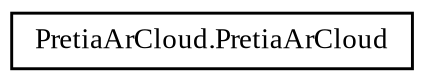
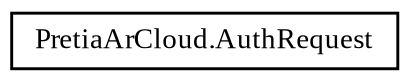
(212, 41) -> (205, 41)
